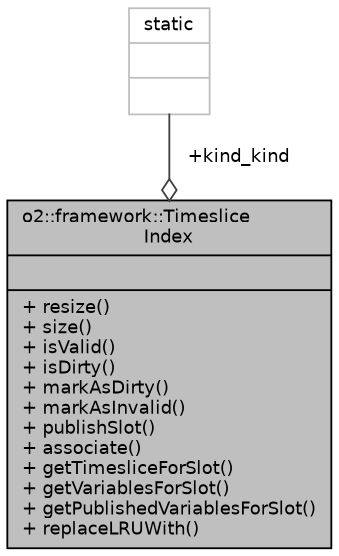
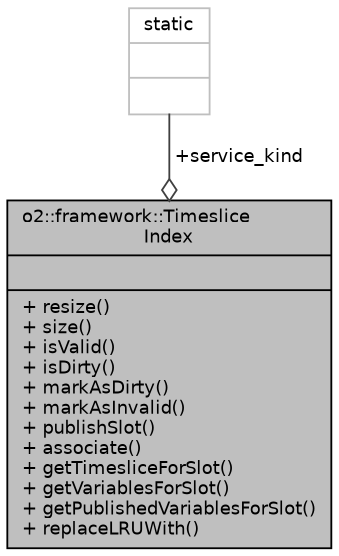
(236, 157) -> (236, 157)
